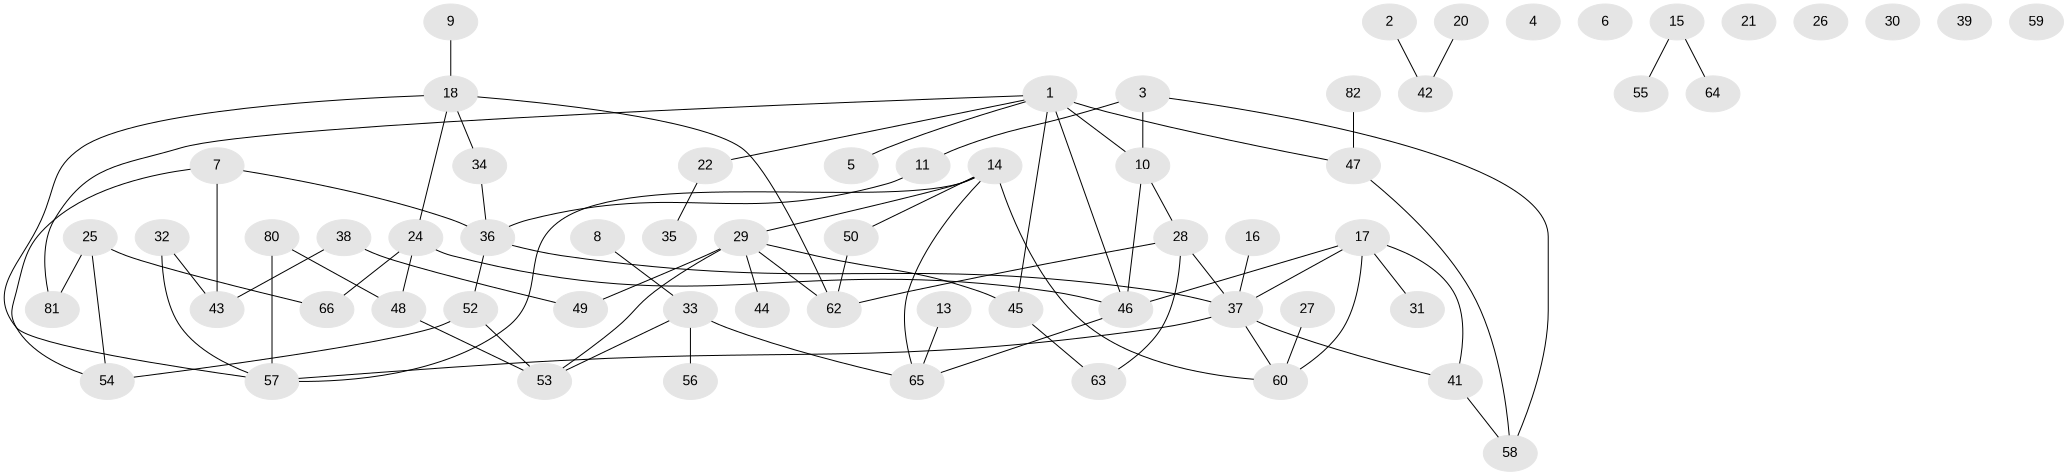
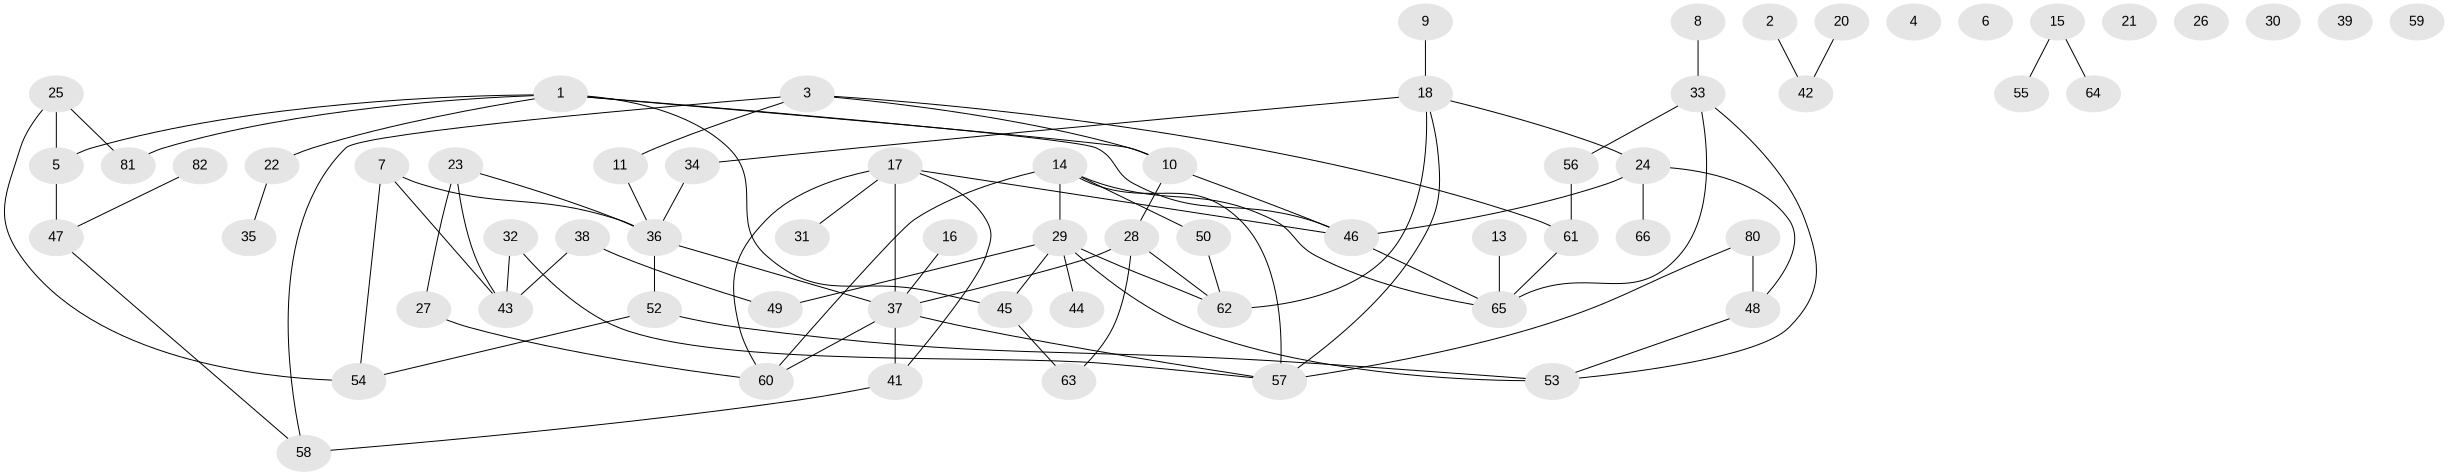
(1200, 134) -> (56, 202)
none -> (456, 166)
none -> (1571, 238)
(206, 279) -> (56, 130)
